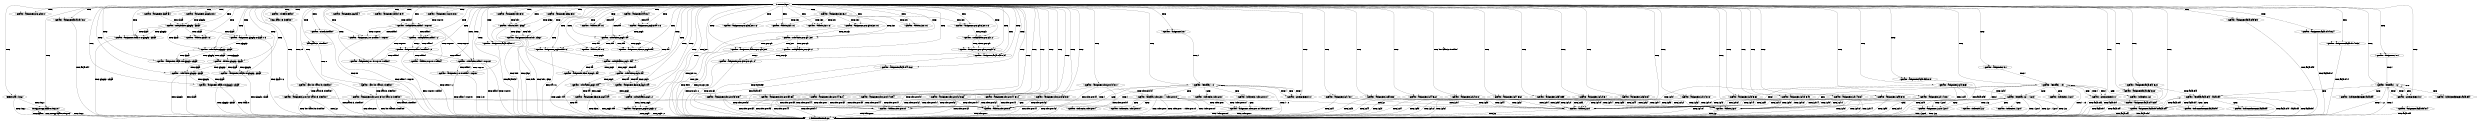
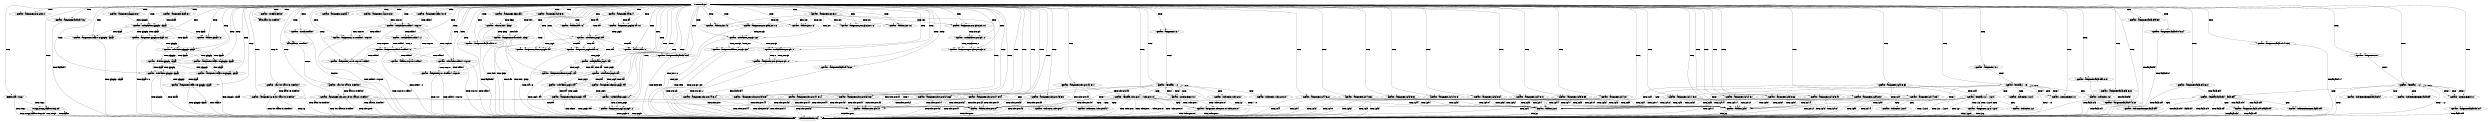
(281, 20) -> (269, 20)
(1039, 25) -> (965, 89)
(704, 50) -> (682, 50)
(1446, 50) -> (1502, 50)
(46, 109) -> (46, 109)
(819, 118) -> (809, 118)
